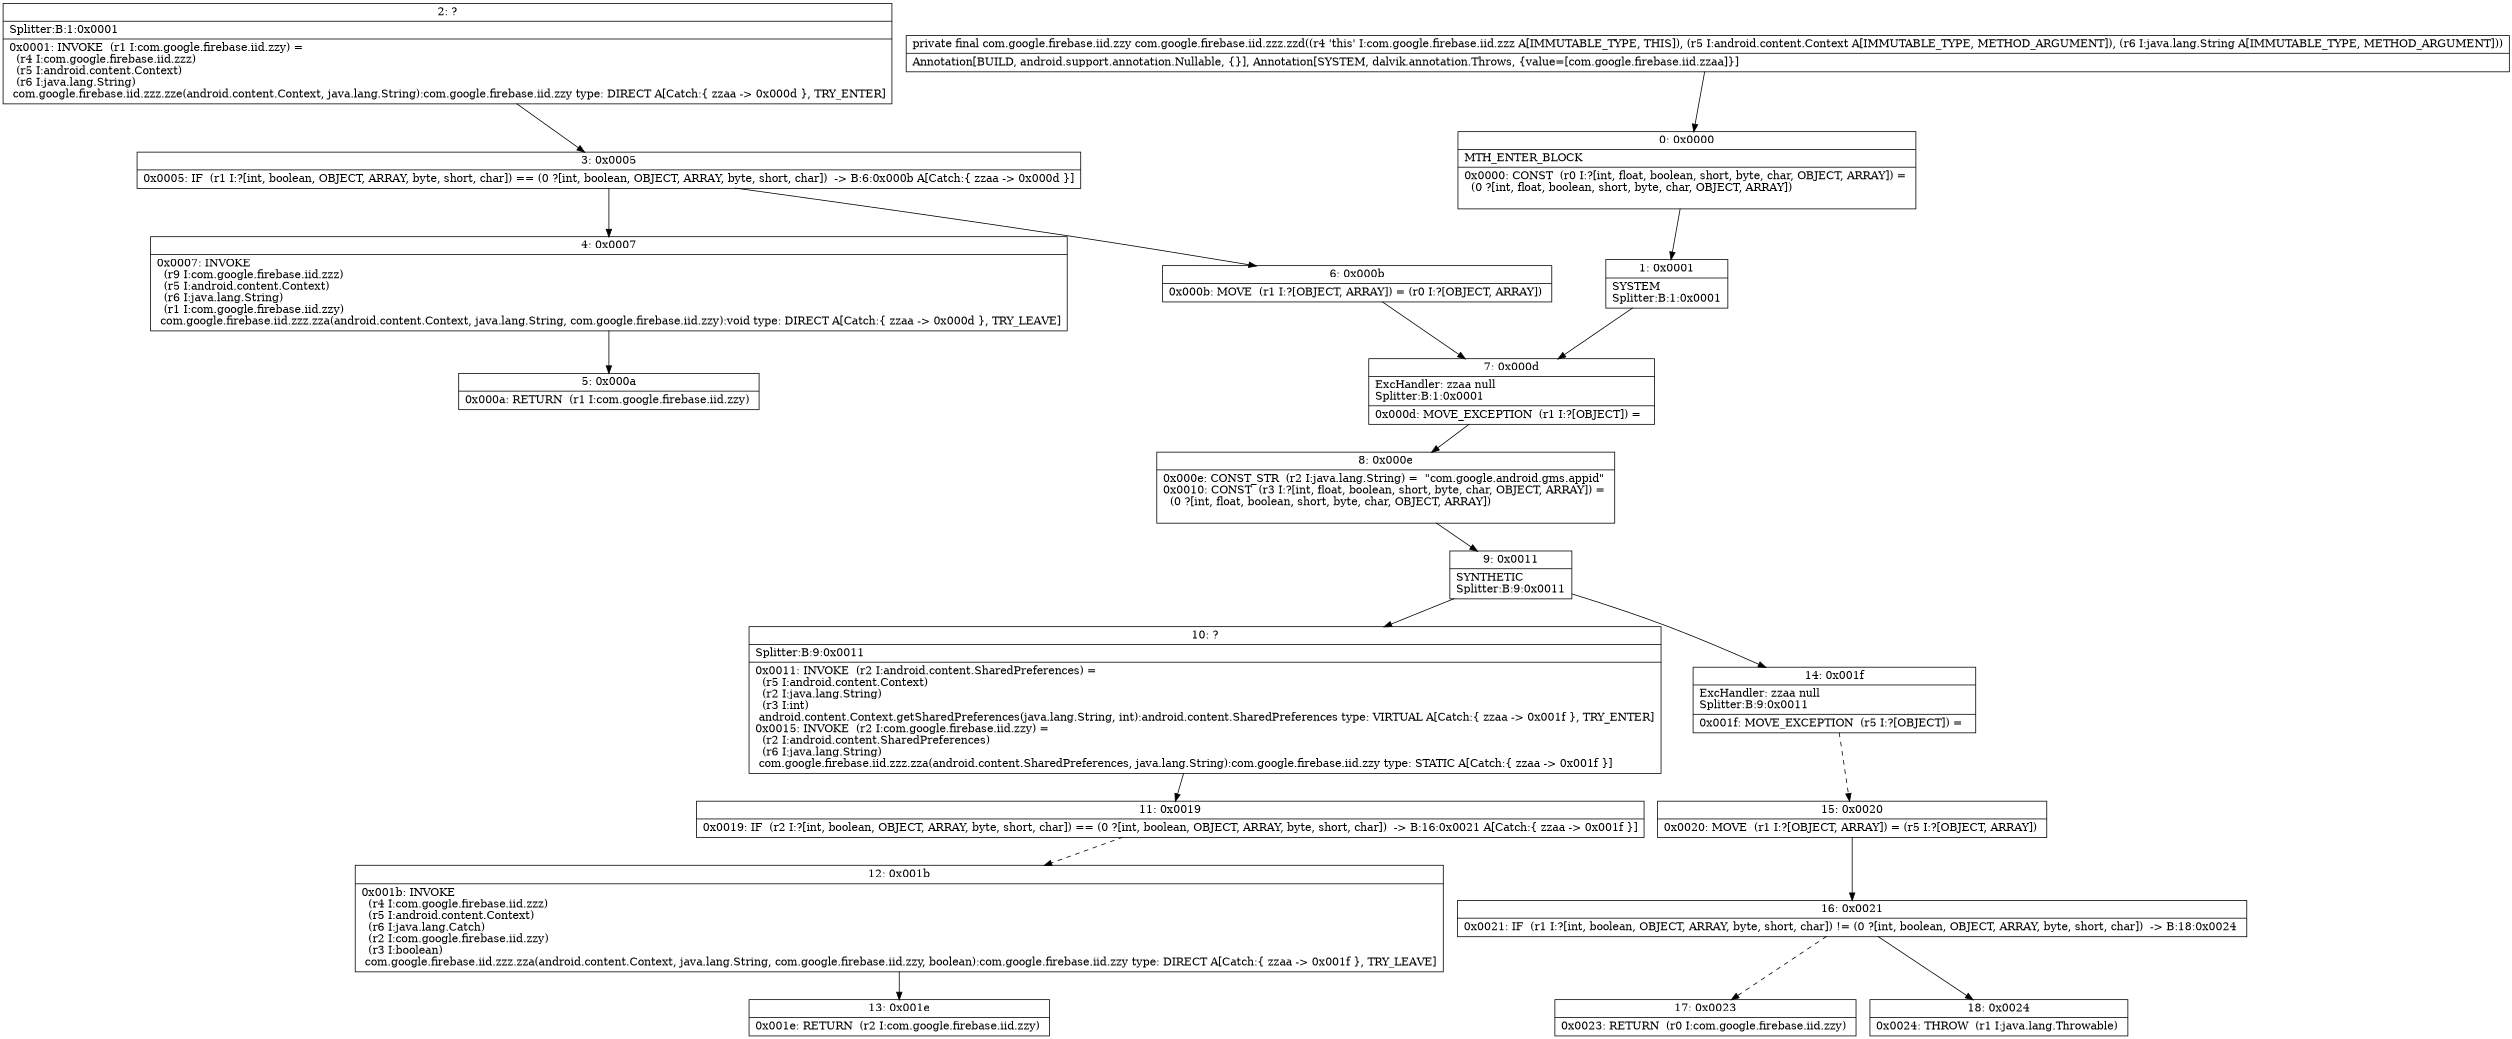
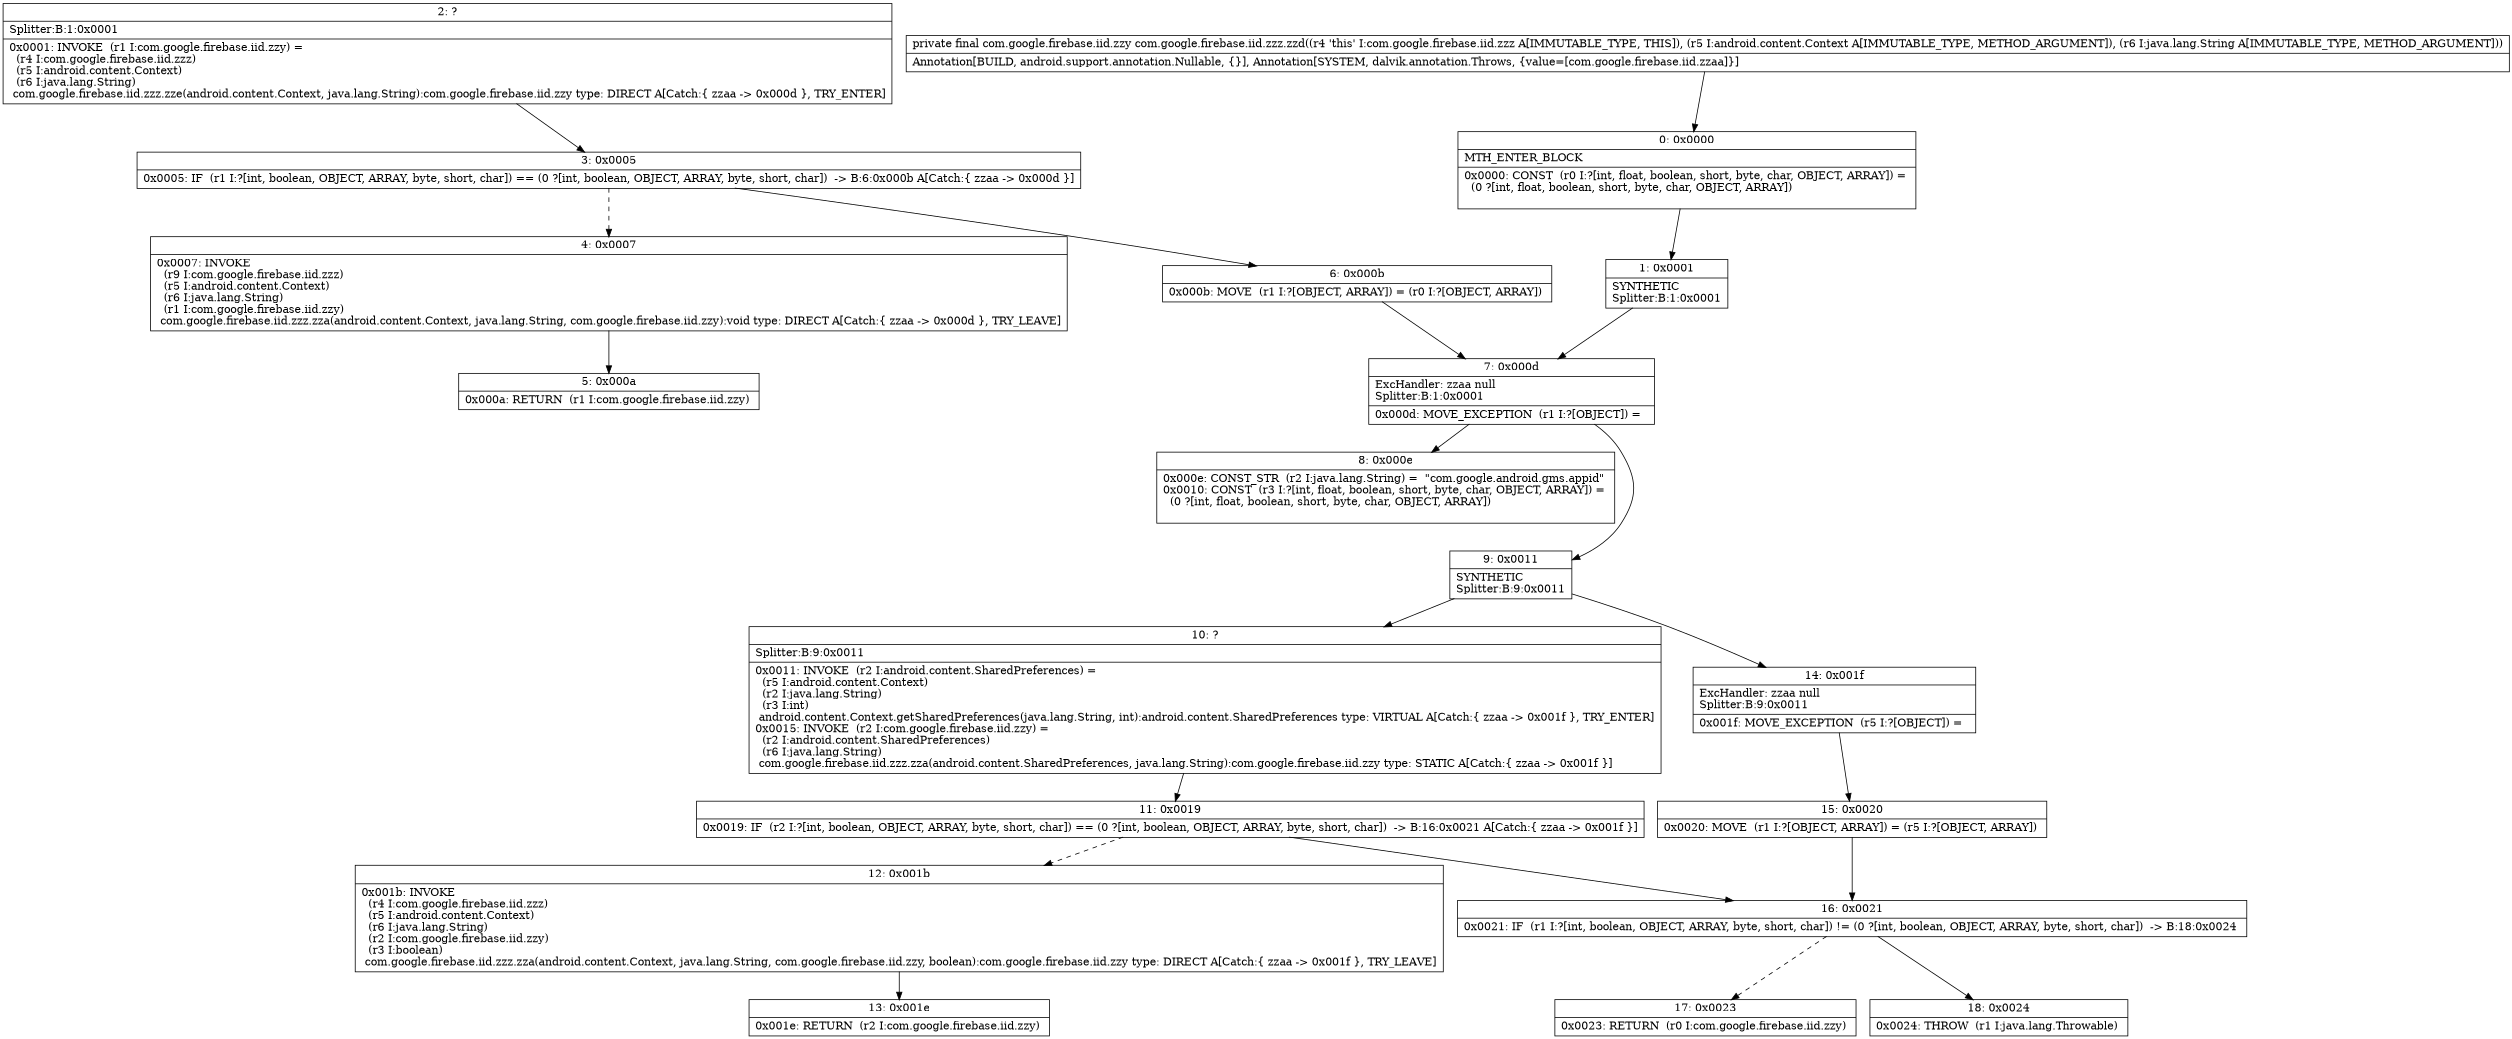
(609, 209) -> (609, 209)
(1636, 287) -> (1646, 287)
(1454, 535) -> (1633, 495)
(1844, 763) -> (1844, 763)
none -> (1507, 868)
(423, 927) -> (425, 927)
